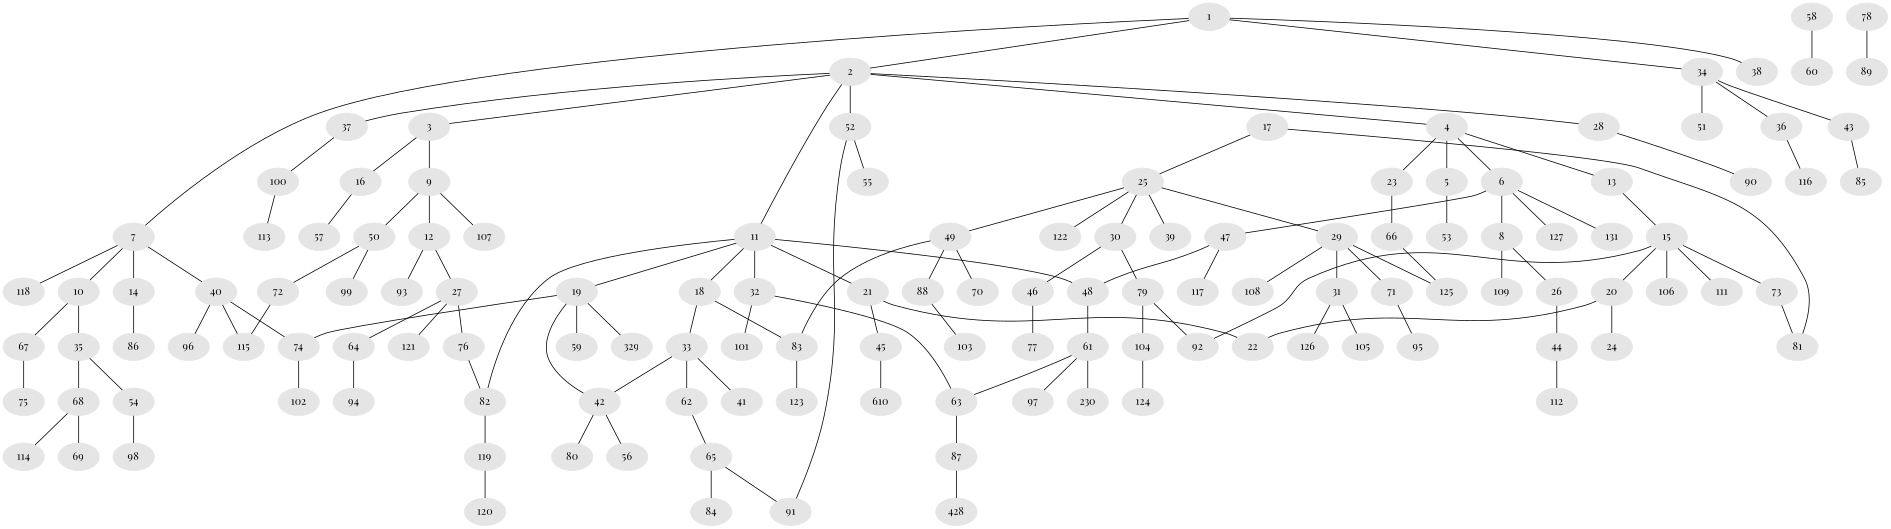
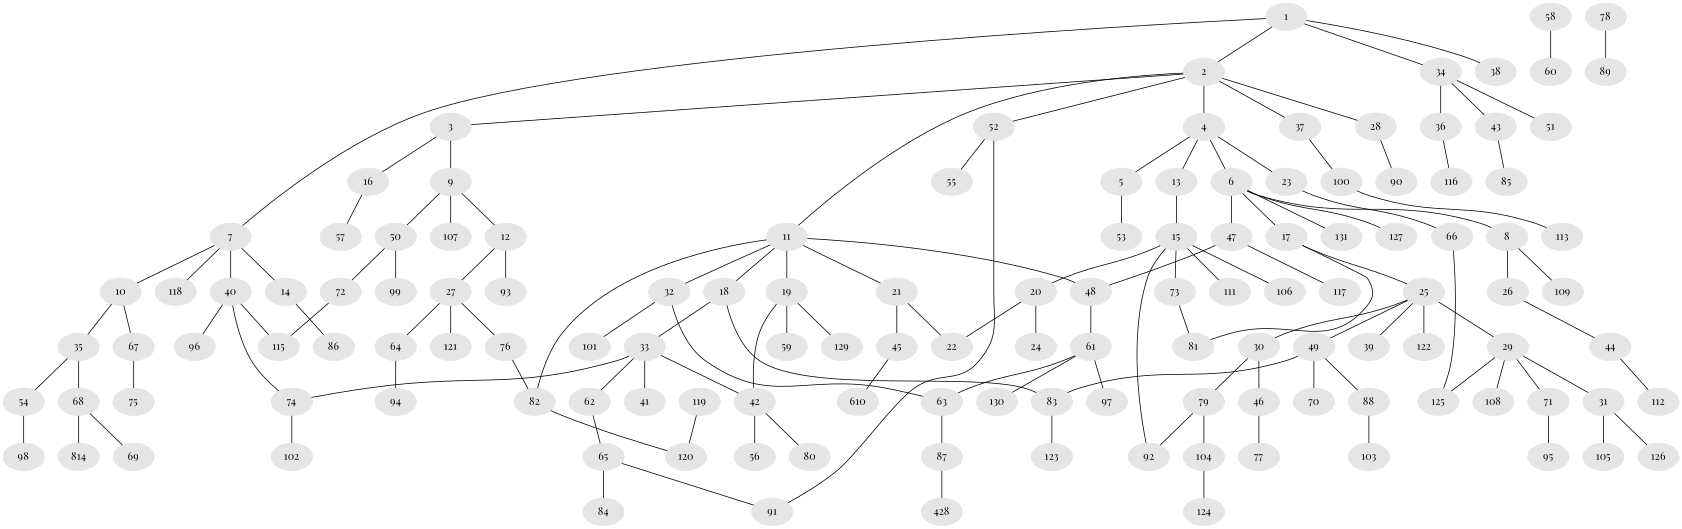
none -> (1259, 209)
(429, 315) -> (471, 380)
(632, 347) -> (842, 347)
(1088, 402) -> (997, 402)
(485, 429) -> (608, 432)
(24, 457) -> (79, 457)
